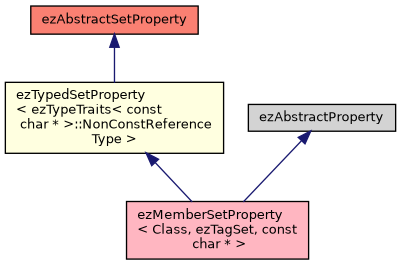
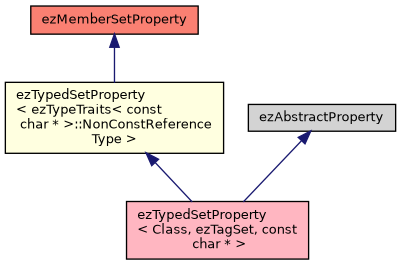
(114, 20) -> (114, 20)
(218, 230) -> (218, 230)
